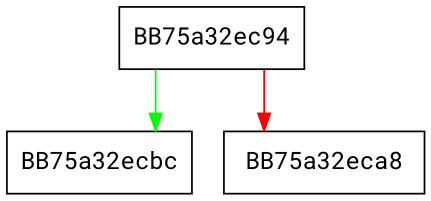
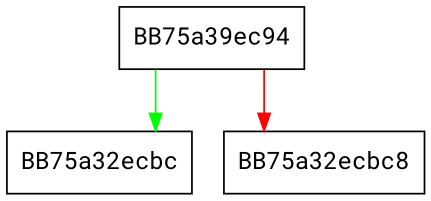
(212, 38) -> (212, 38)
(324, 163) -> (324, 163)
